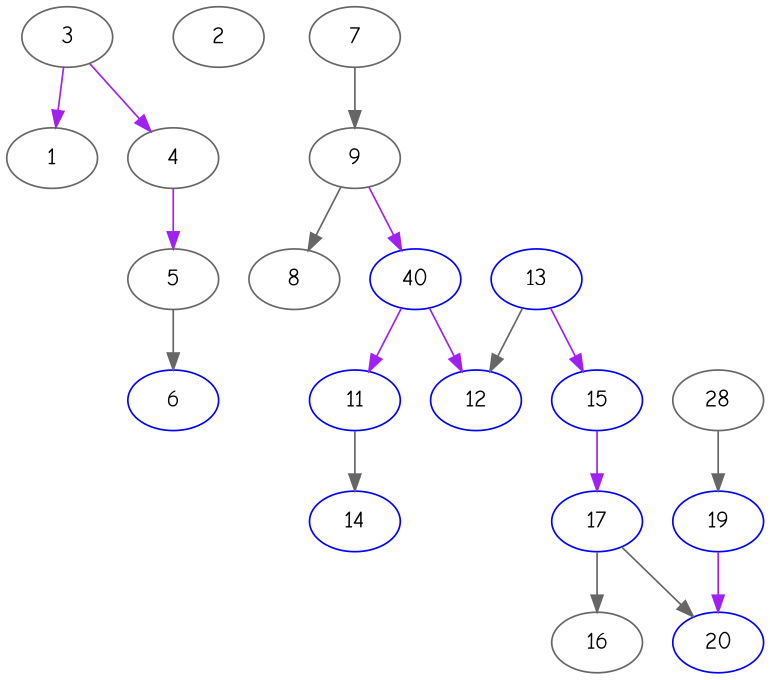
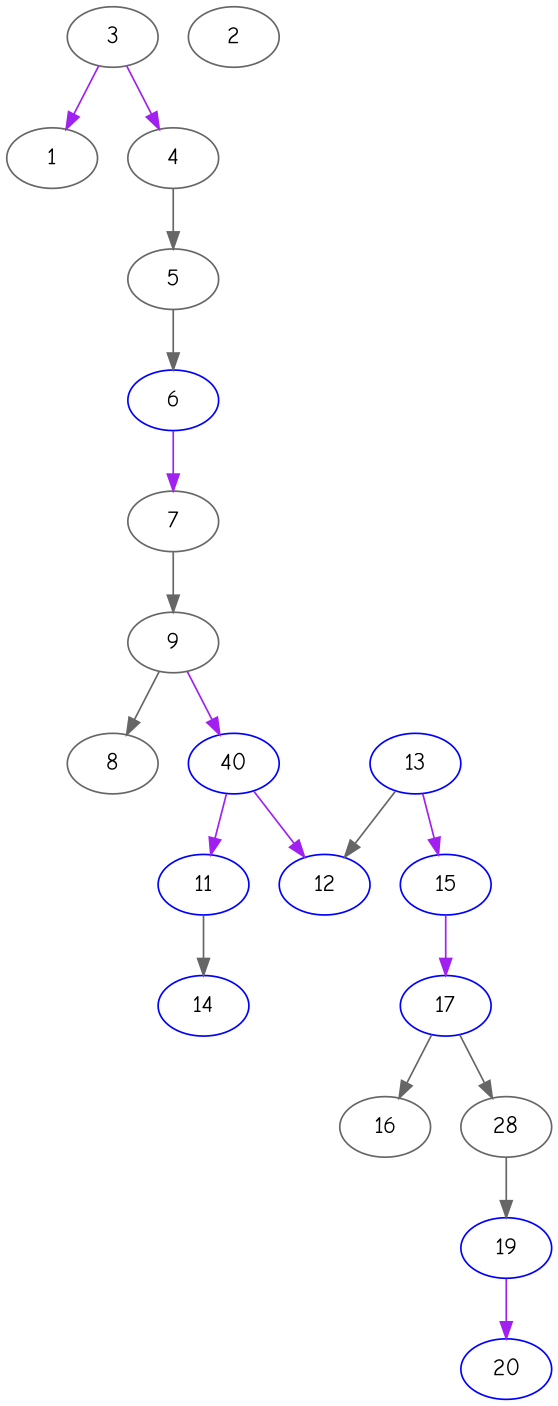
(173, 210) -> (173, 210)
none -> (173, 453)
(651, 576) -> (472, 1059)
